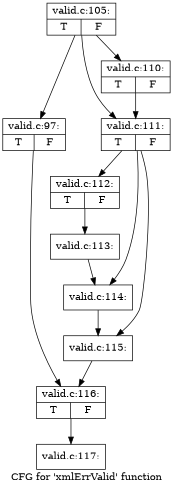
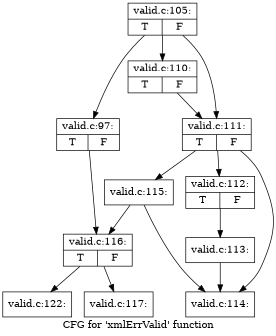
none -> (37, 304)
(98, 319) -> (168, 249)
